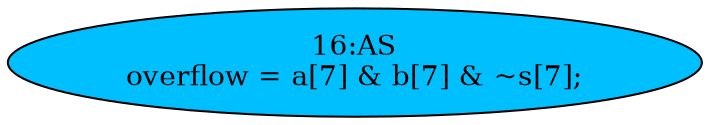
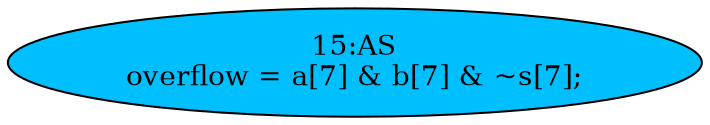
(355, 63) -> (355, 63)
